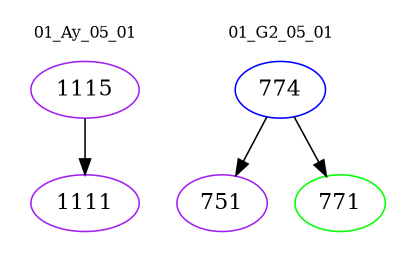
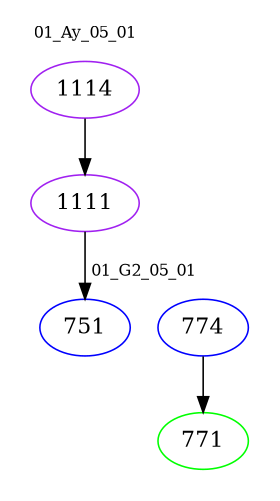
(85, 90) -> (85, 90)
(255, 139) -> (85, 266)
(222, 203) -> (85, 328)
